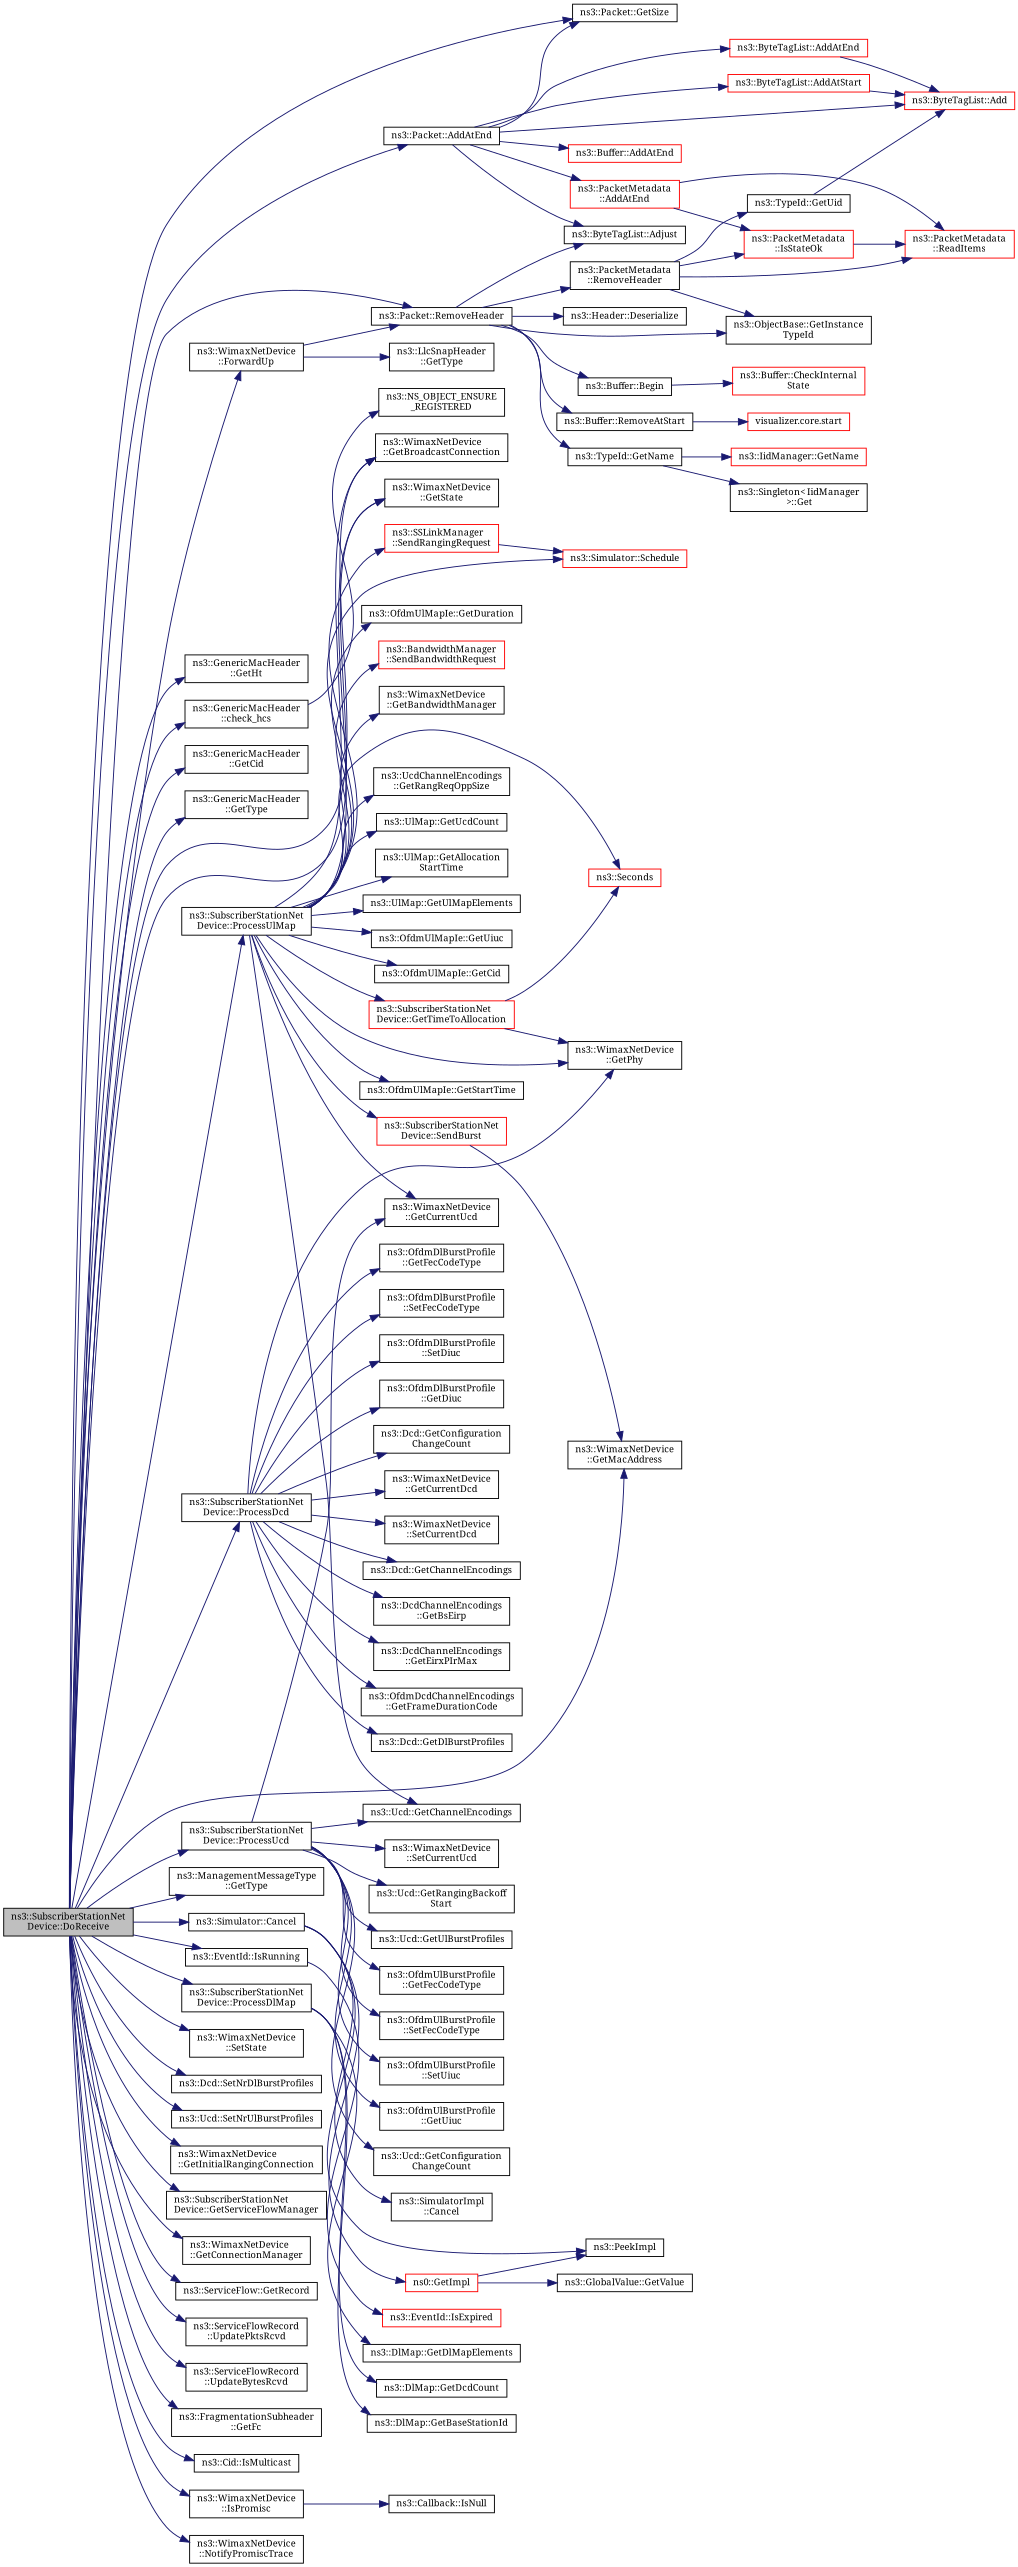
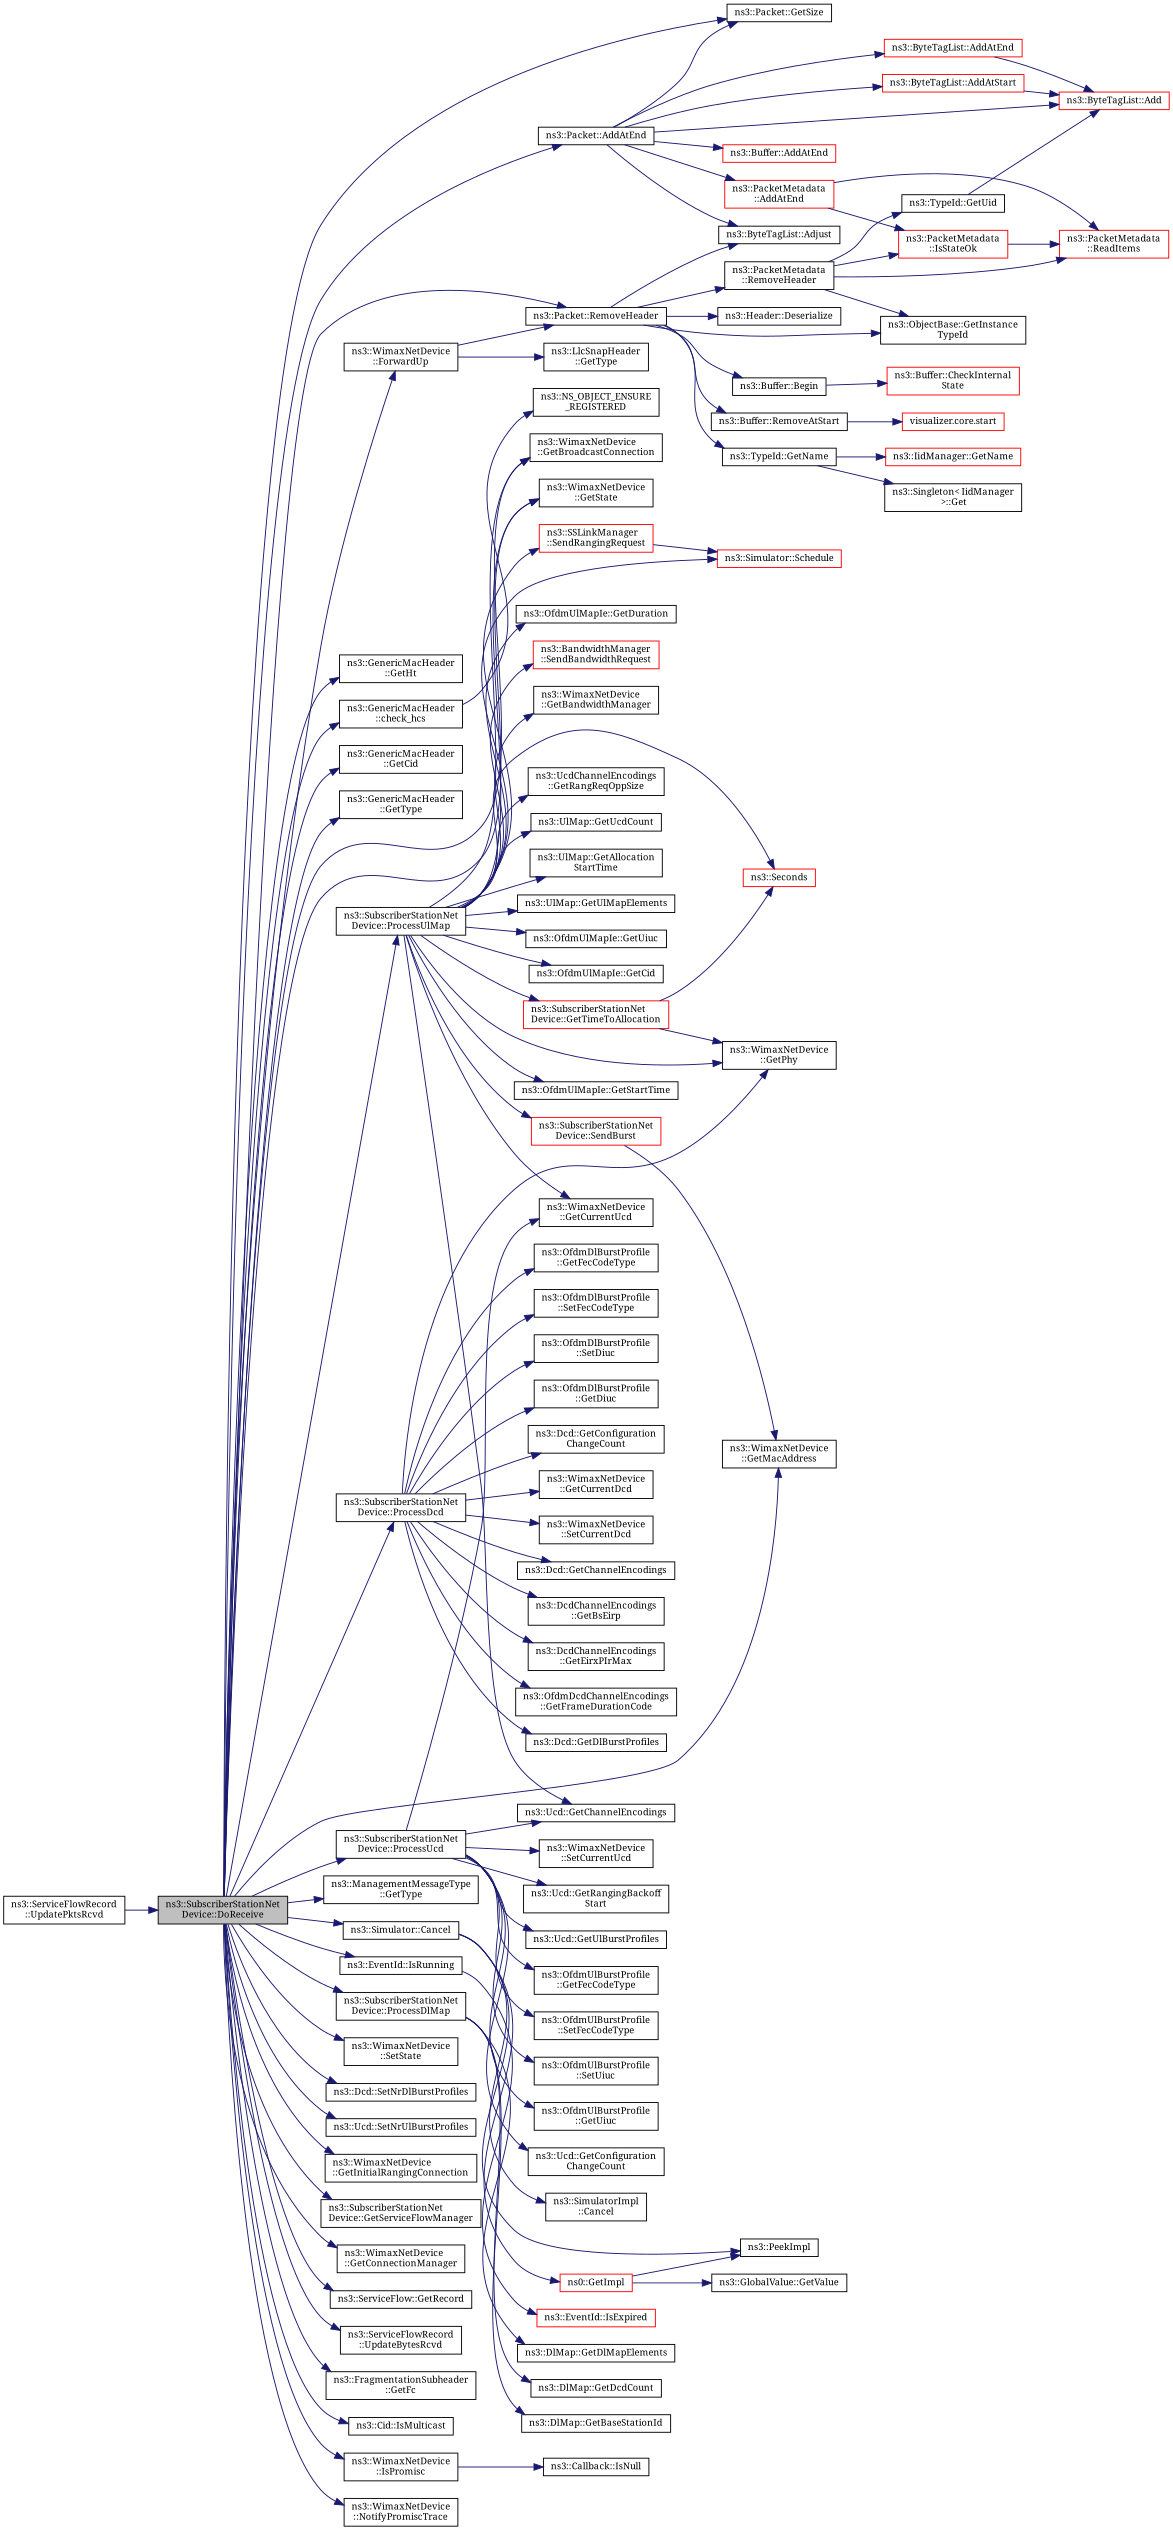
(108, 2154) -> (137, 1910)
